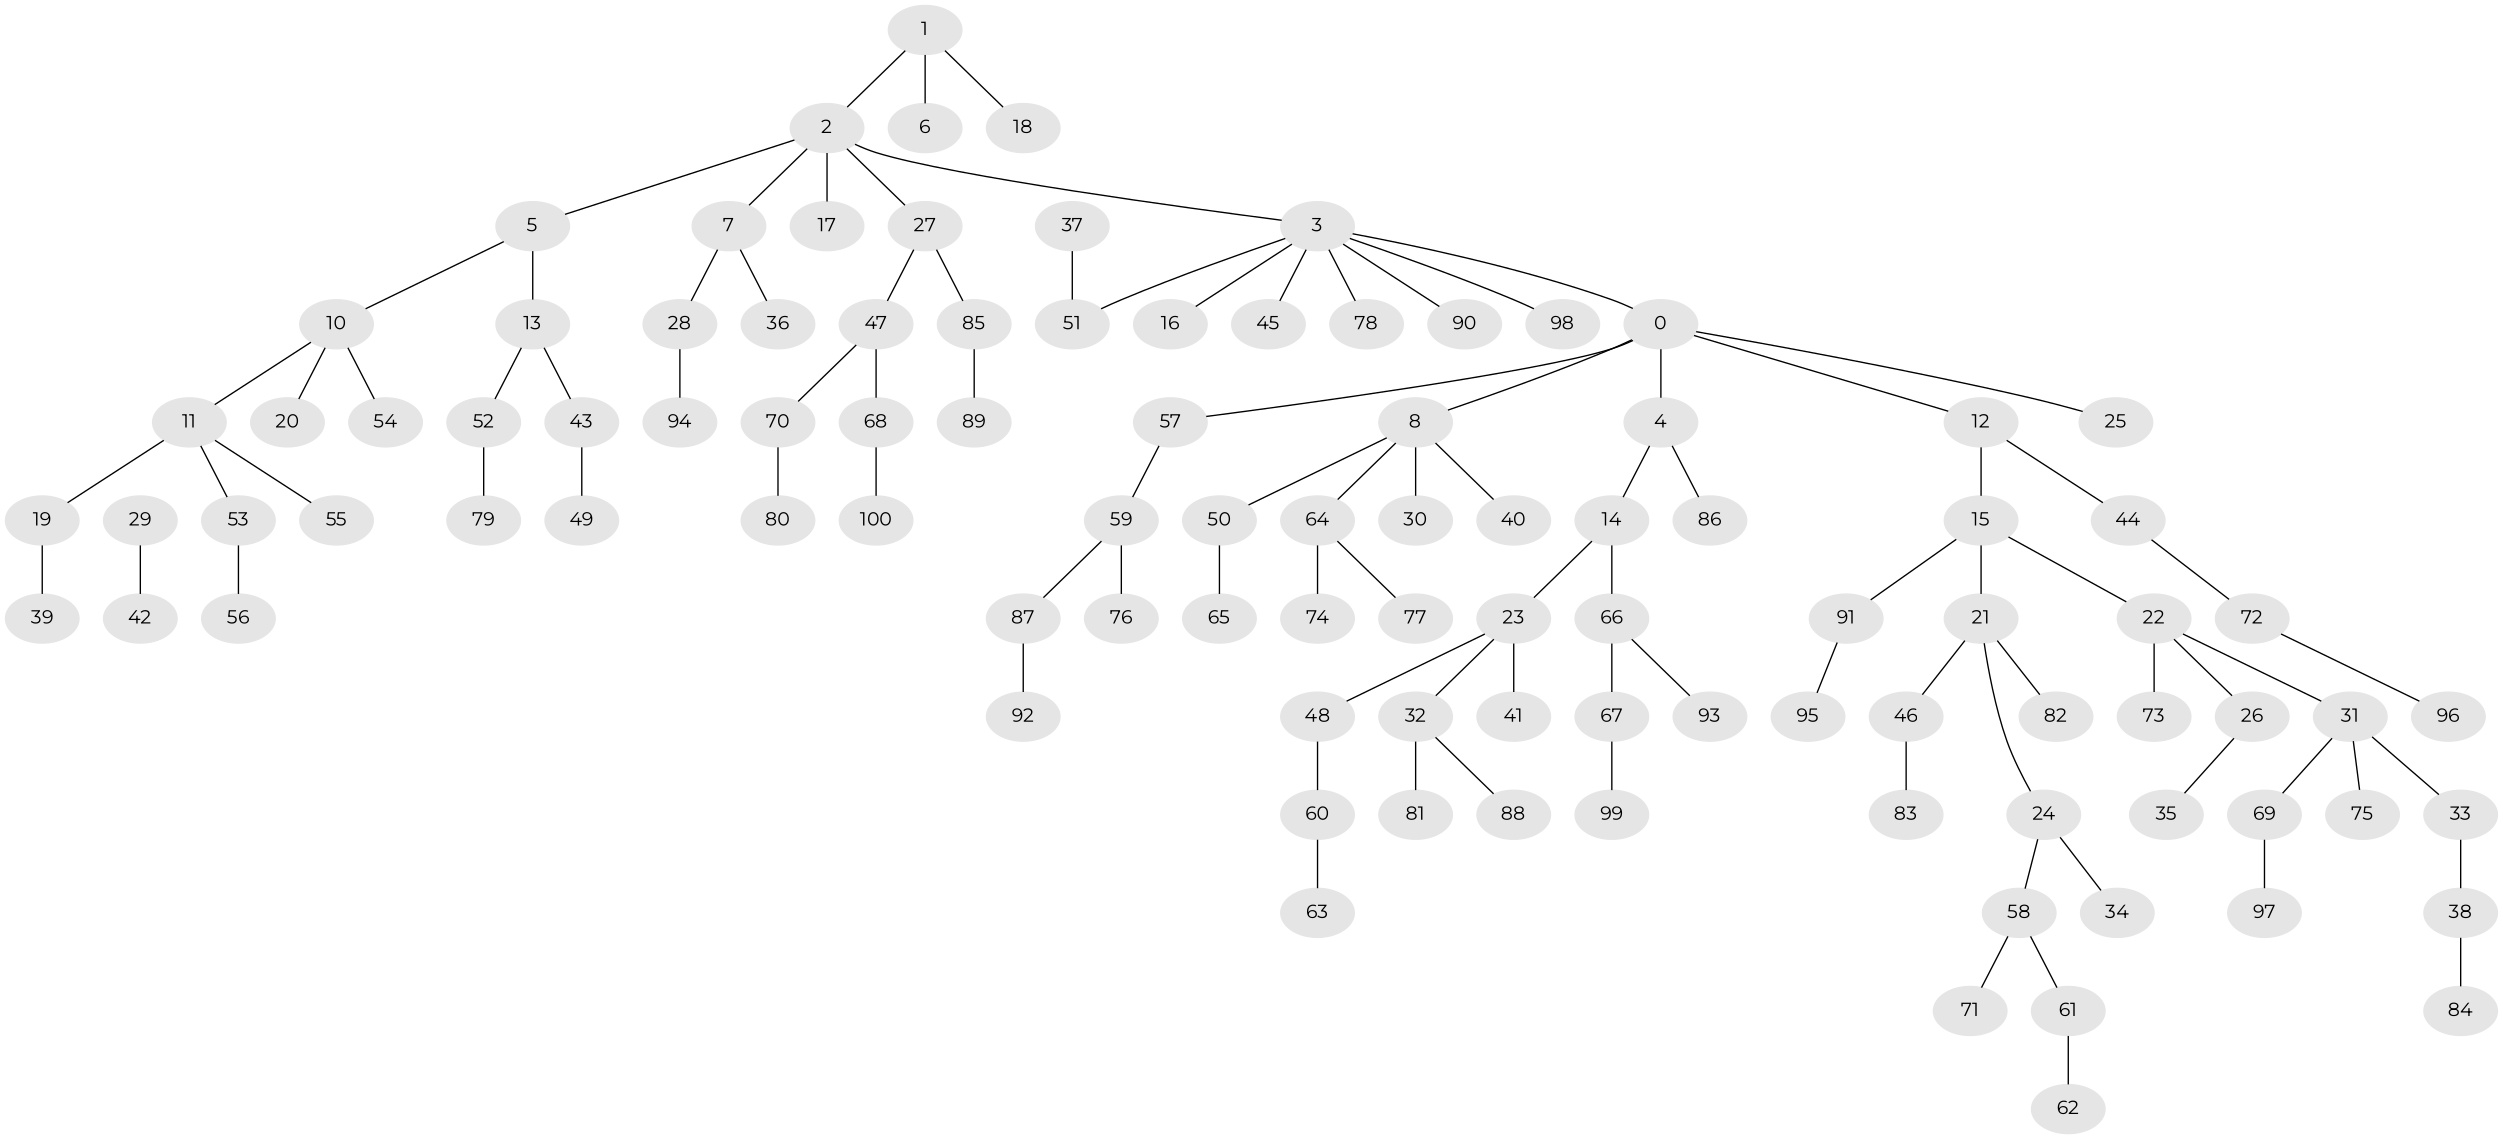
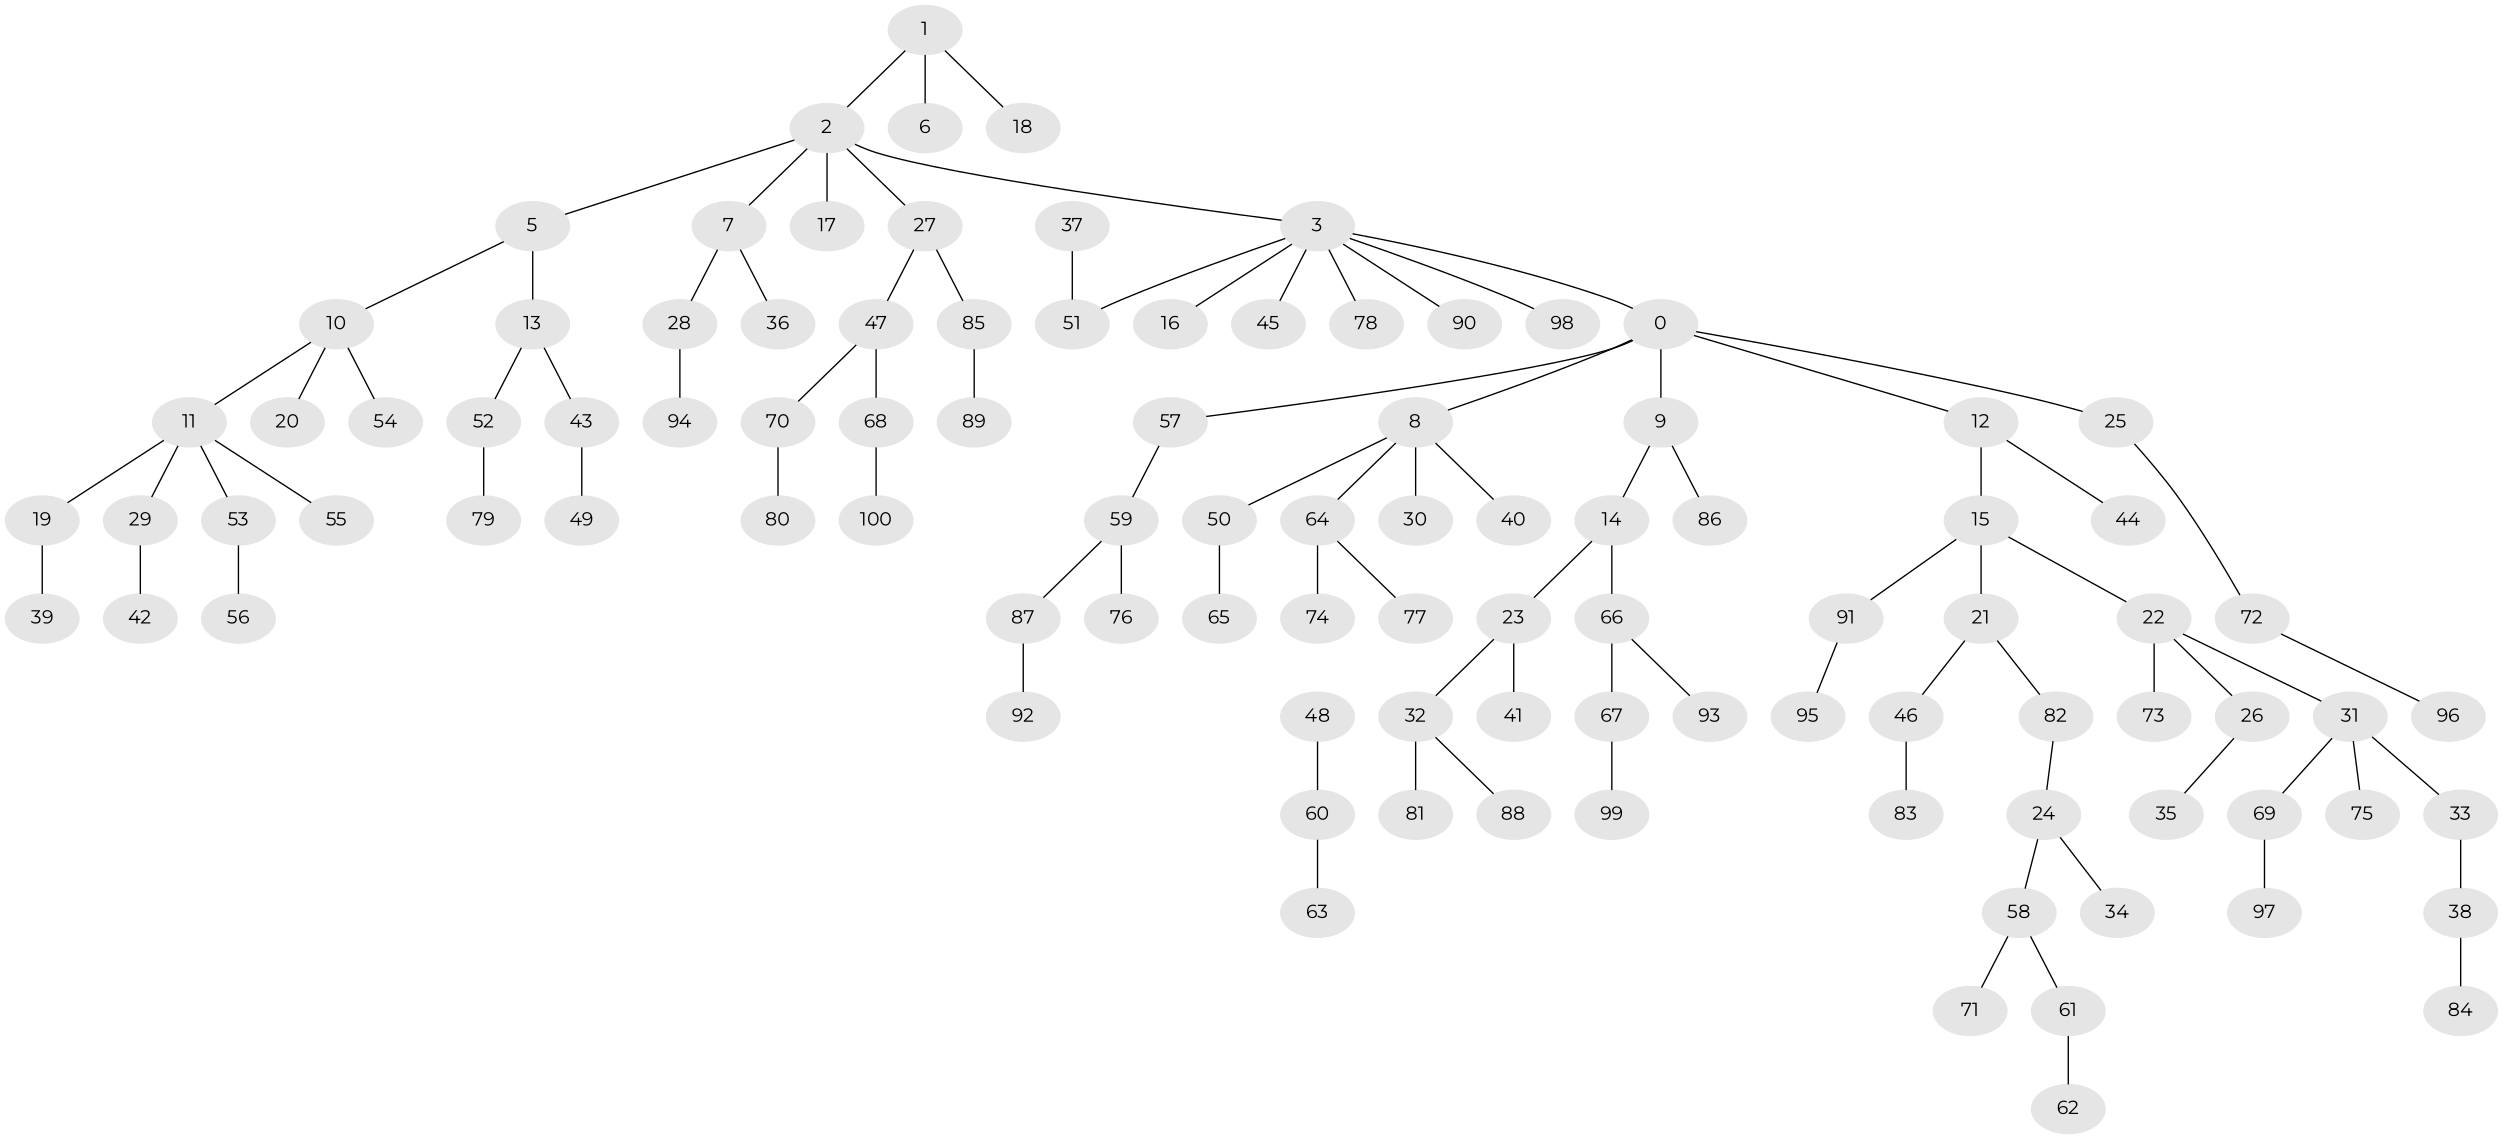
(1661, 422) -> (1661, 422)
none -> (165, 471)
(2190, 570) -> (2192, 516)
(1416, 668) -> none
(2000, 720) -> (2050, 765)
